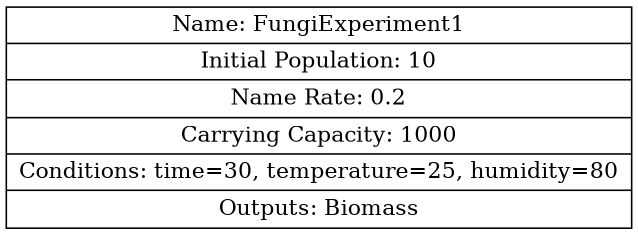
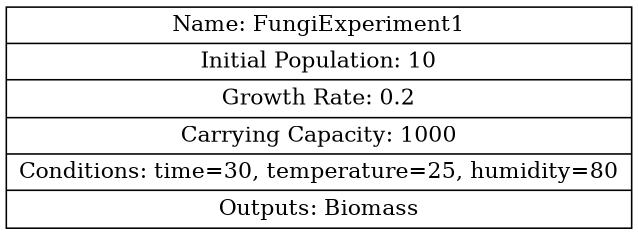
(319, 98) -> (319, 98)
